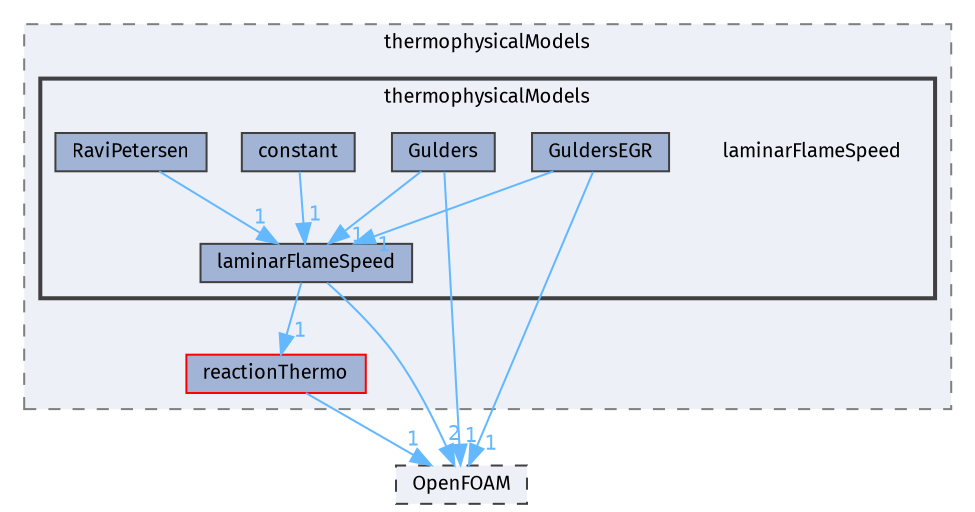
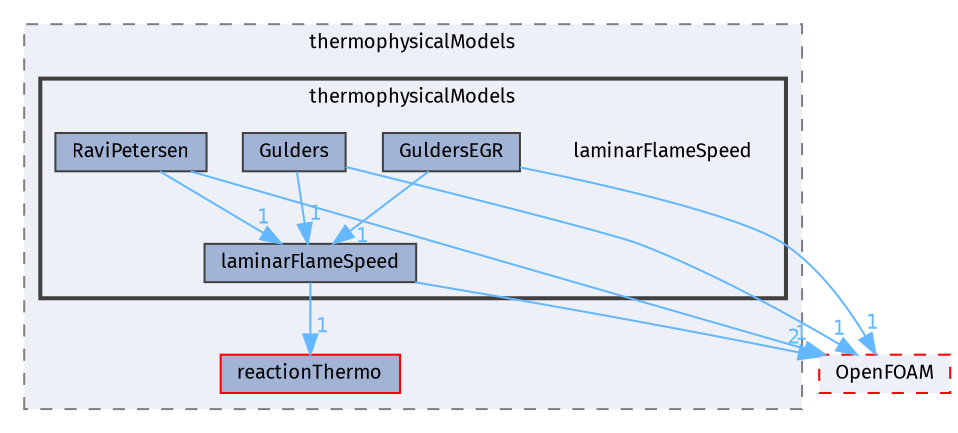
(298, 152) -> none
(360, 424) -> (498, 260)
(461, 485) -> (885, 374)
